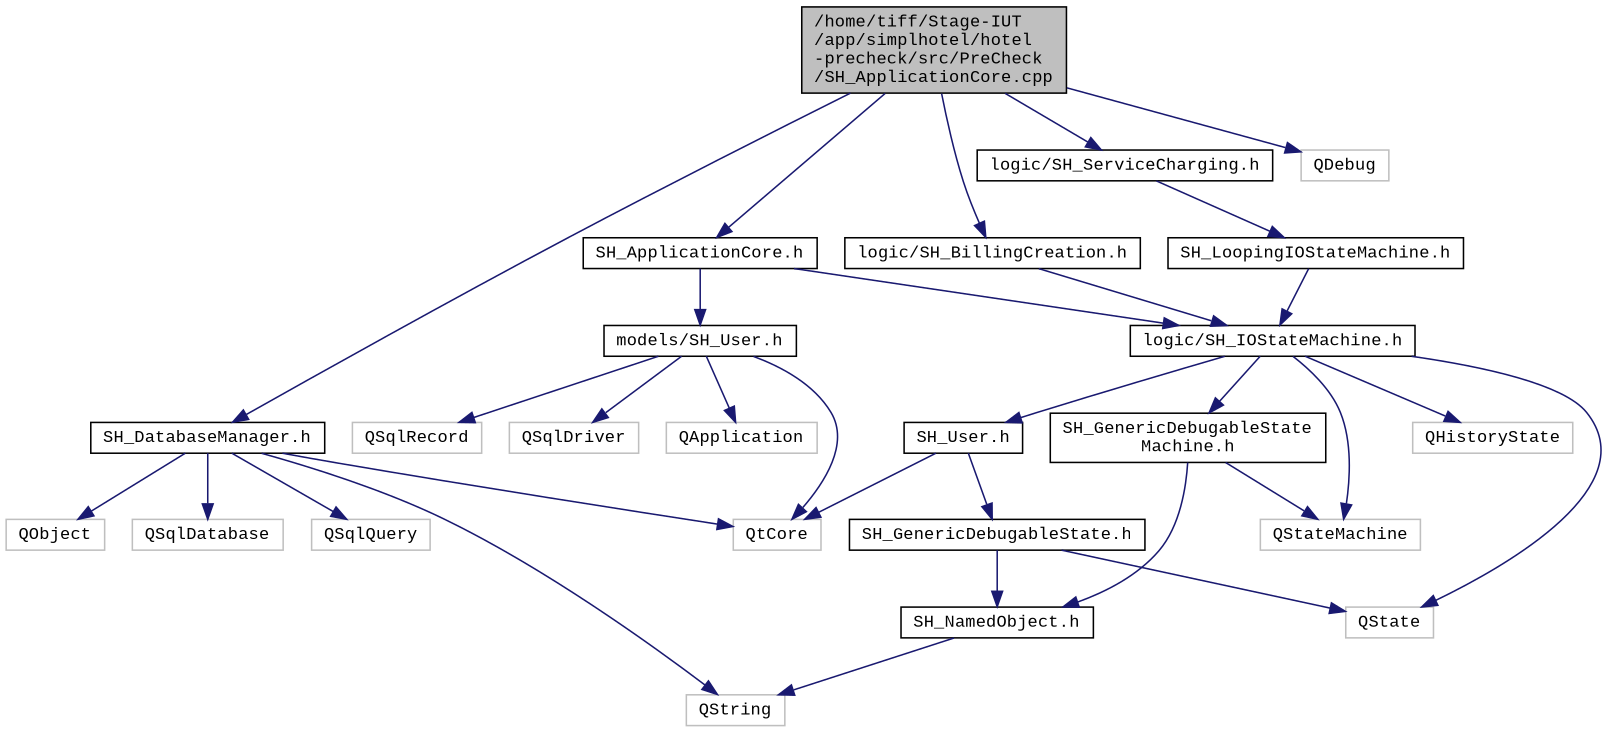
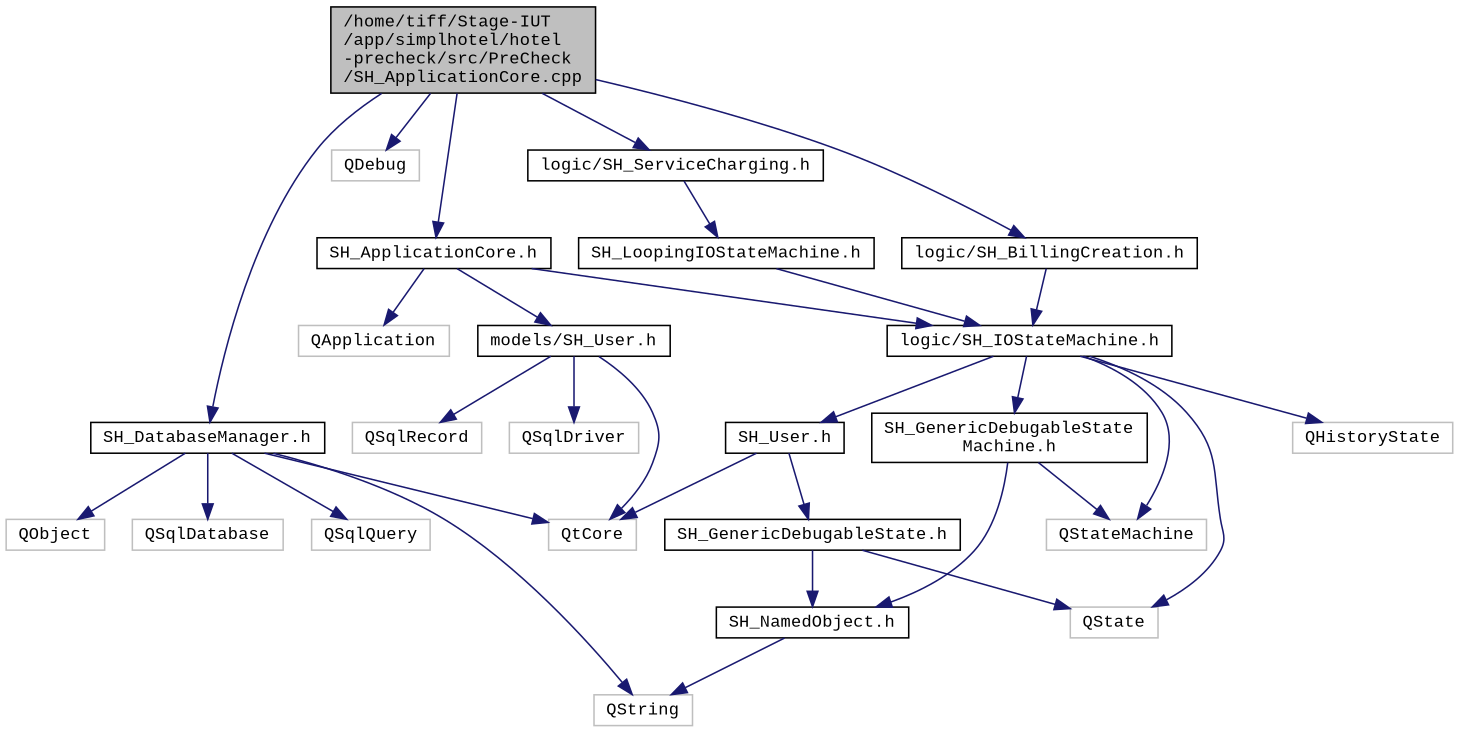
(718, 382) -> (409, 290)
